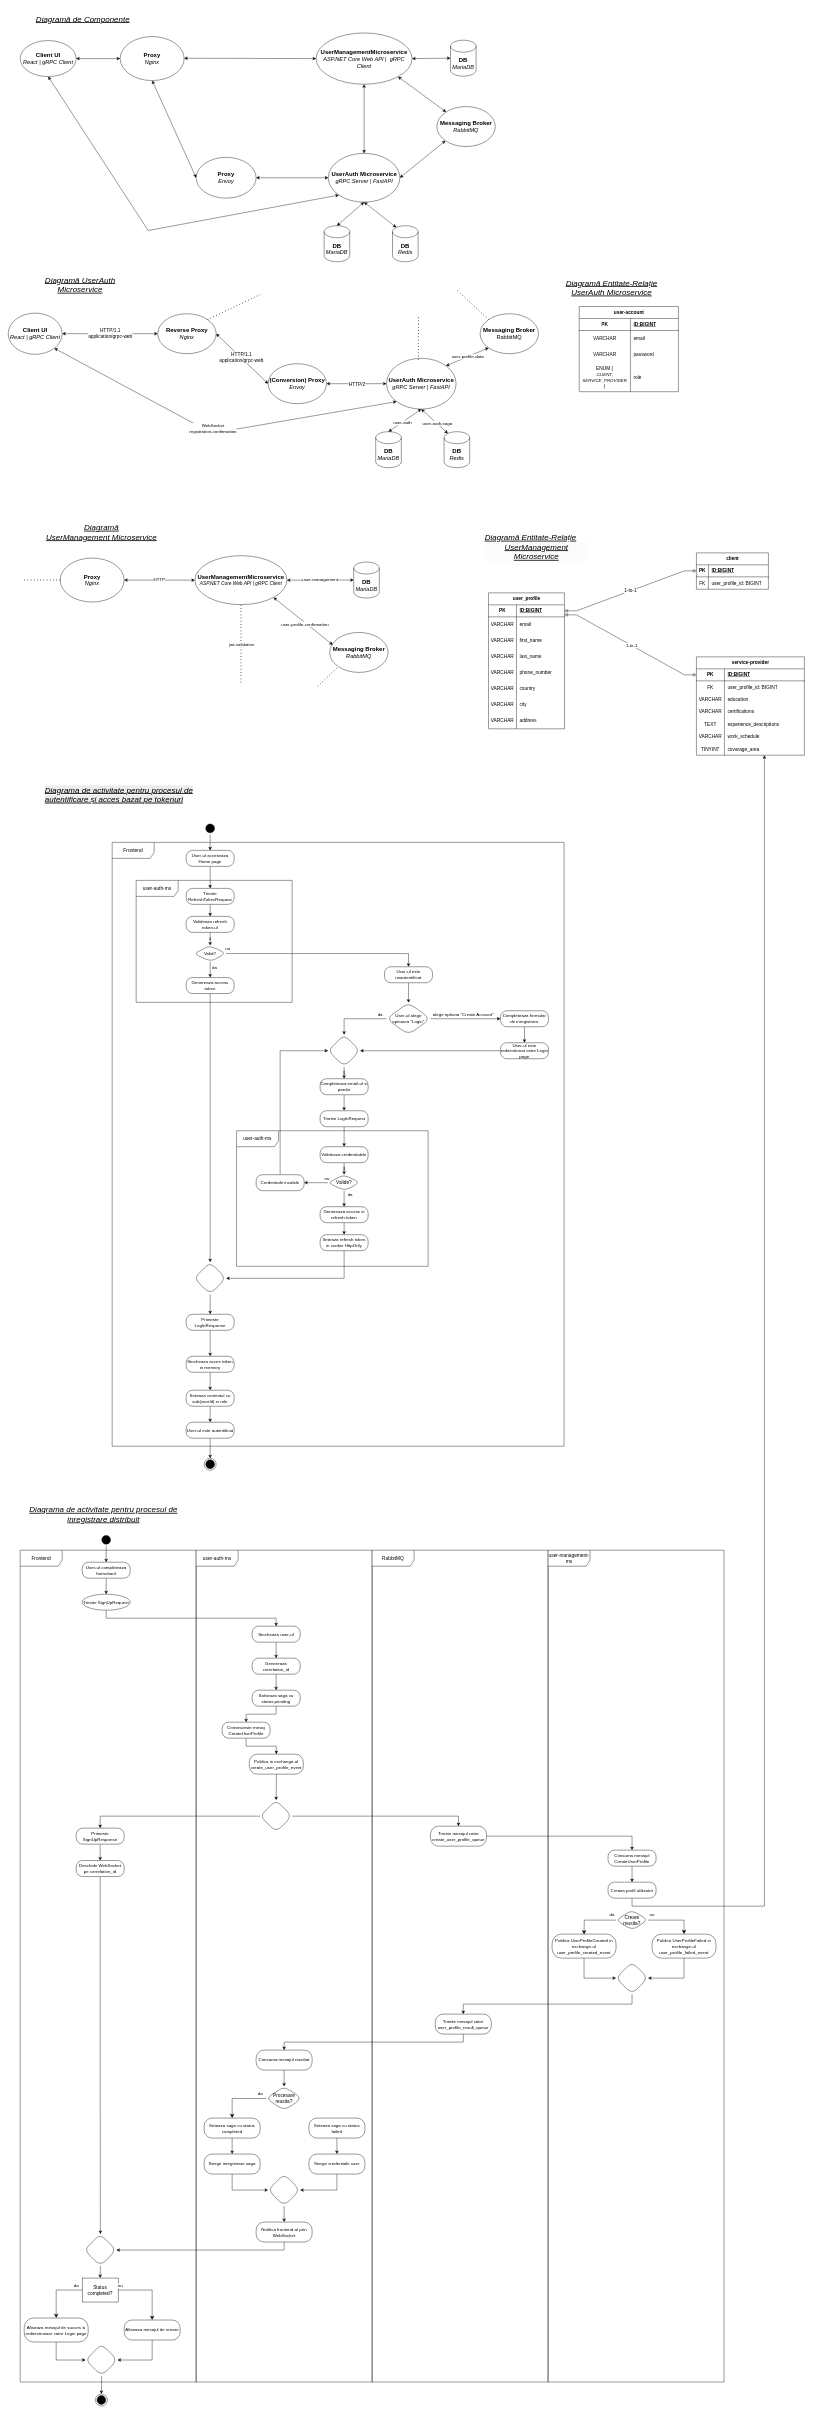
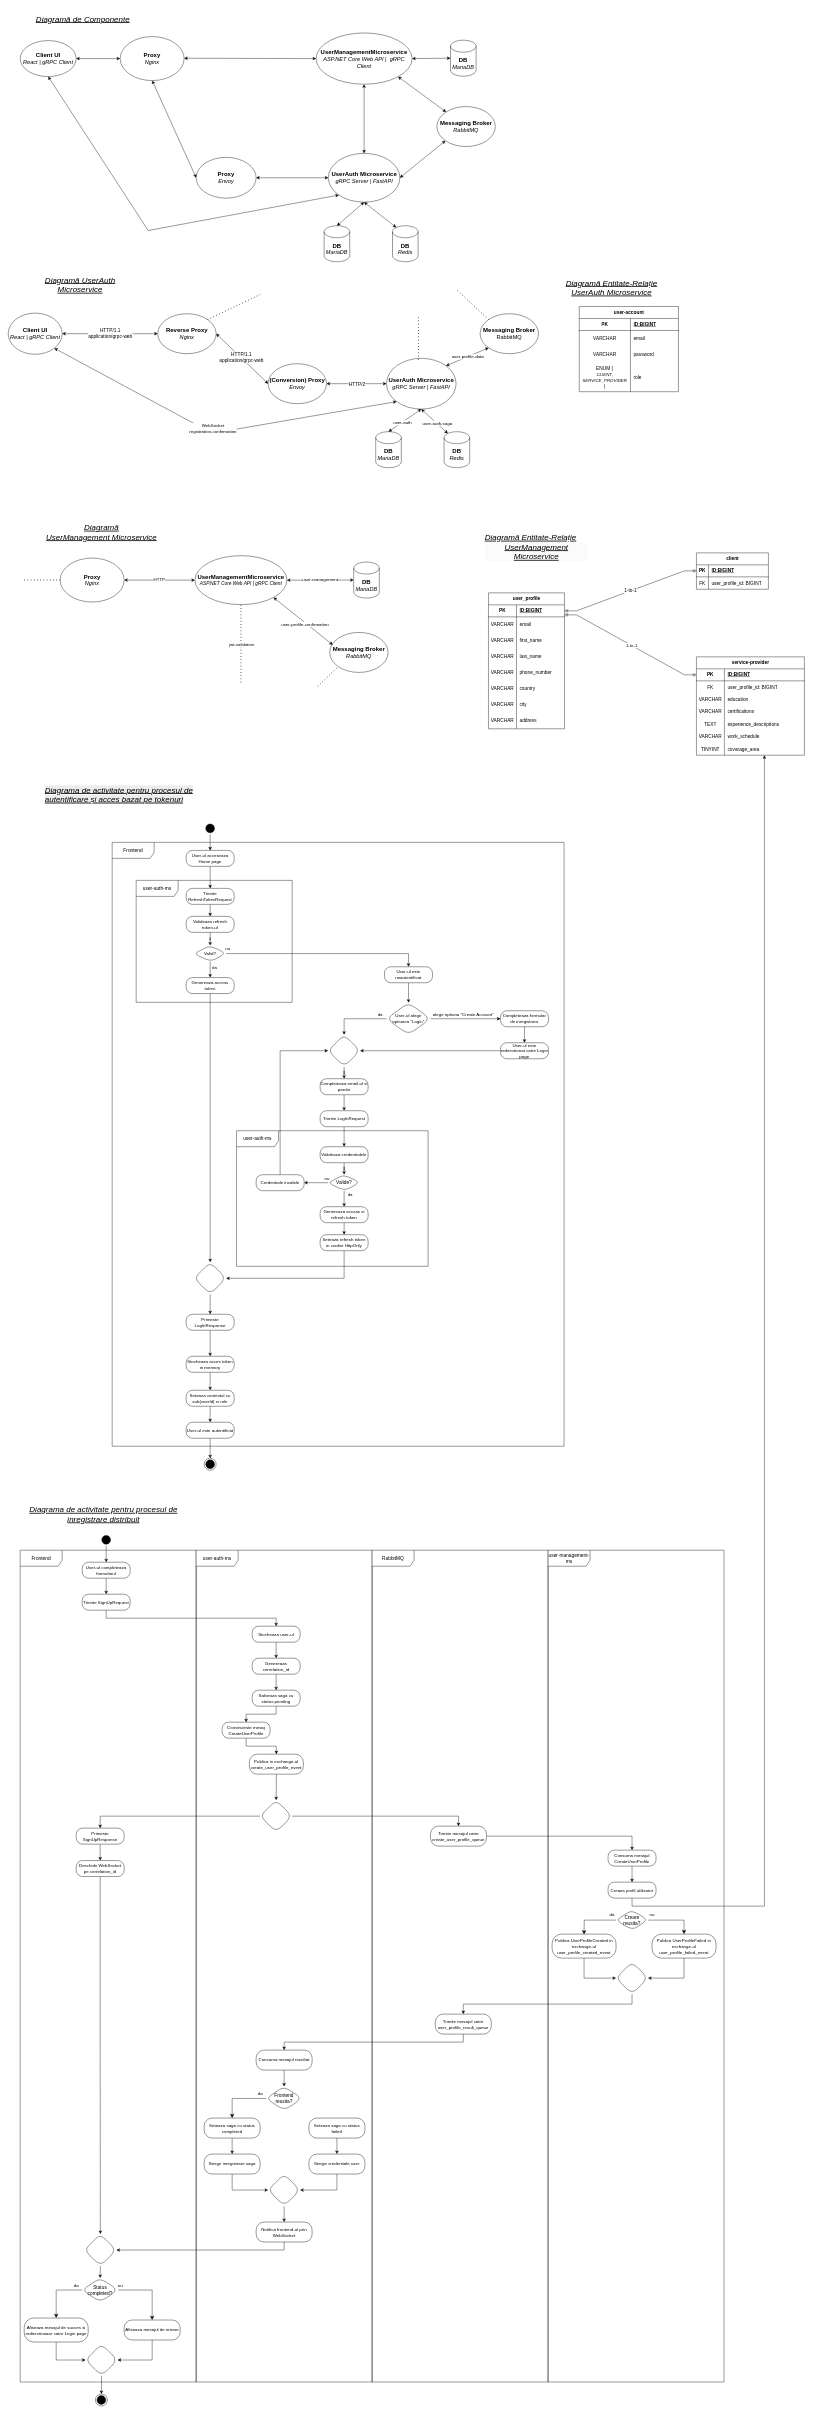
(106, 1602) -> (106, 1602)
(284, 2099) -> (284, 2099)
(100, 2290) -> (100, 2290)
